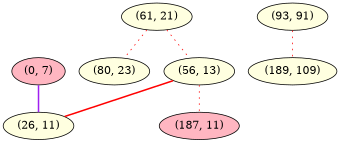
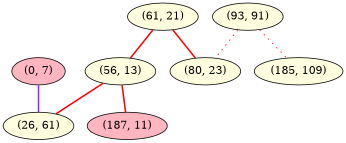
(136, 44) -> (184, 44)
(178, 44) -> (142, 44)
none -> (227, 44)
(293, 71) -> (299, 71)
(199, 99) -> (124, 99)
(39, 126) -> (39, 126)
